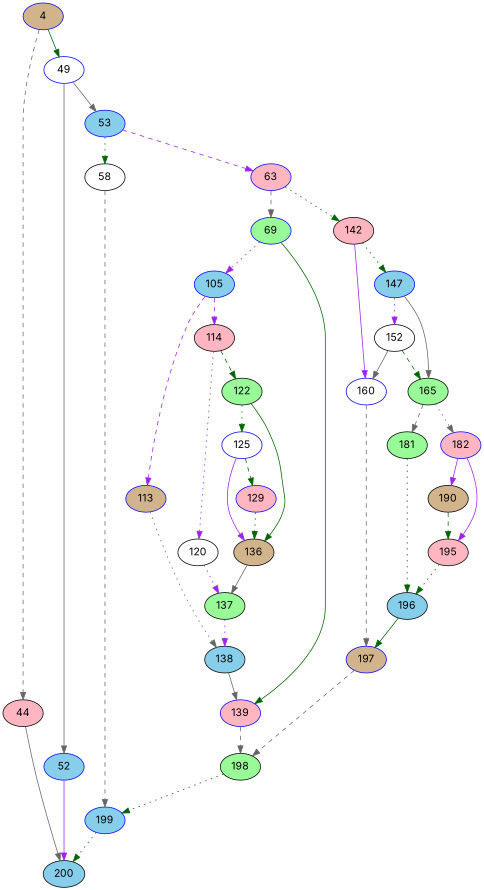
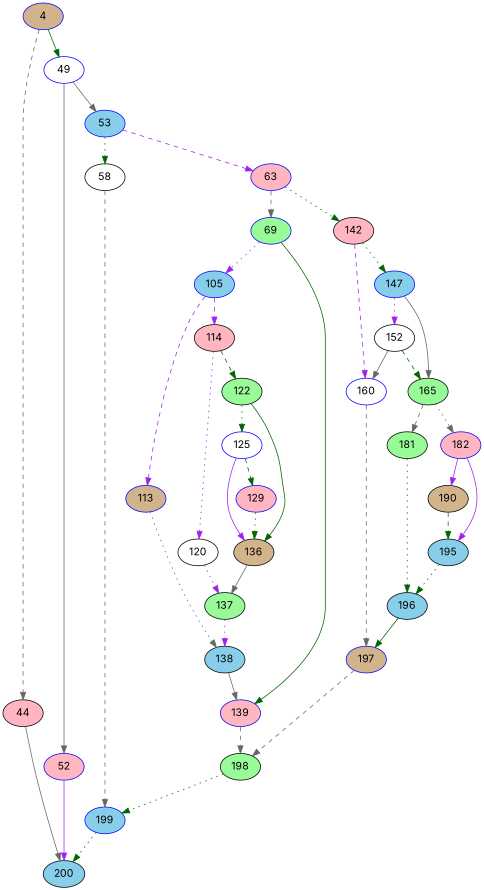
(360, 307) -> (360, 307)
(448, 552) -> (448, 552)
(64, 767) -> (64, 767)
